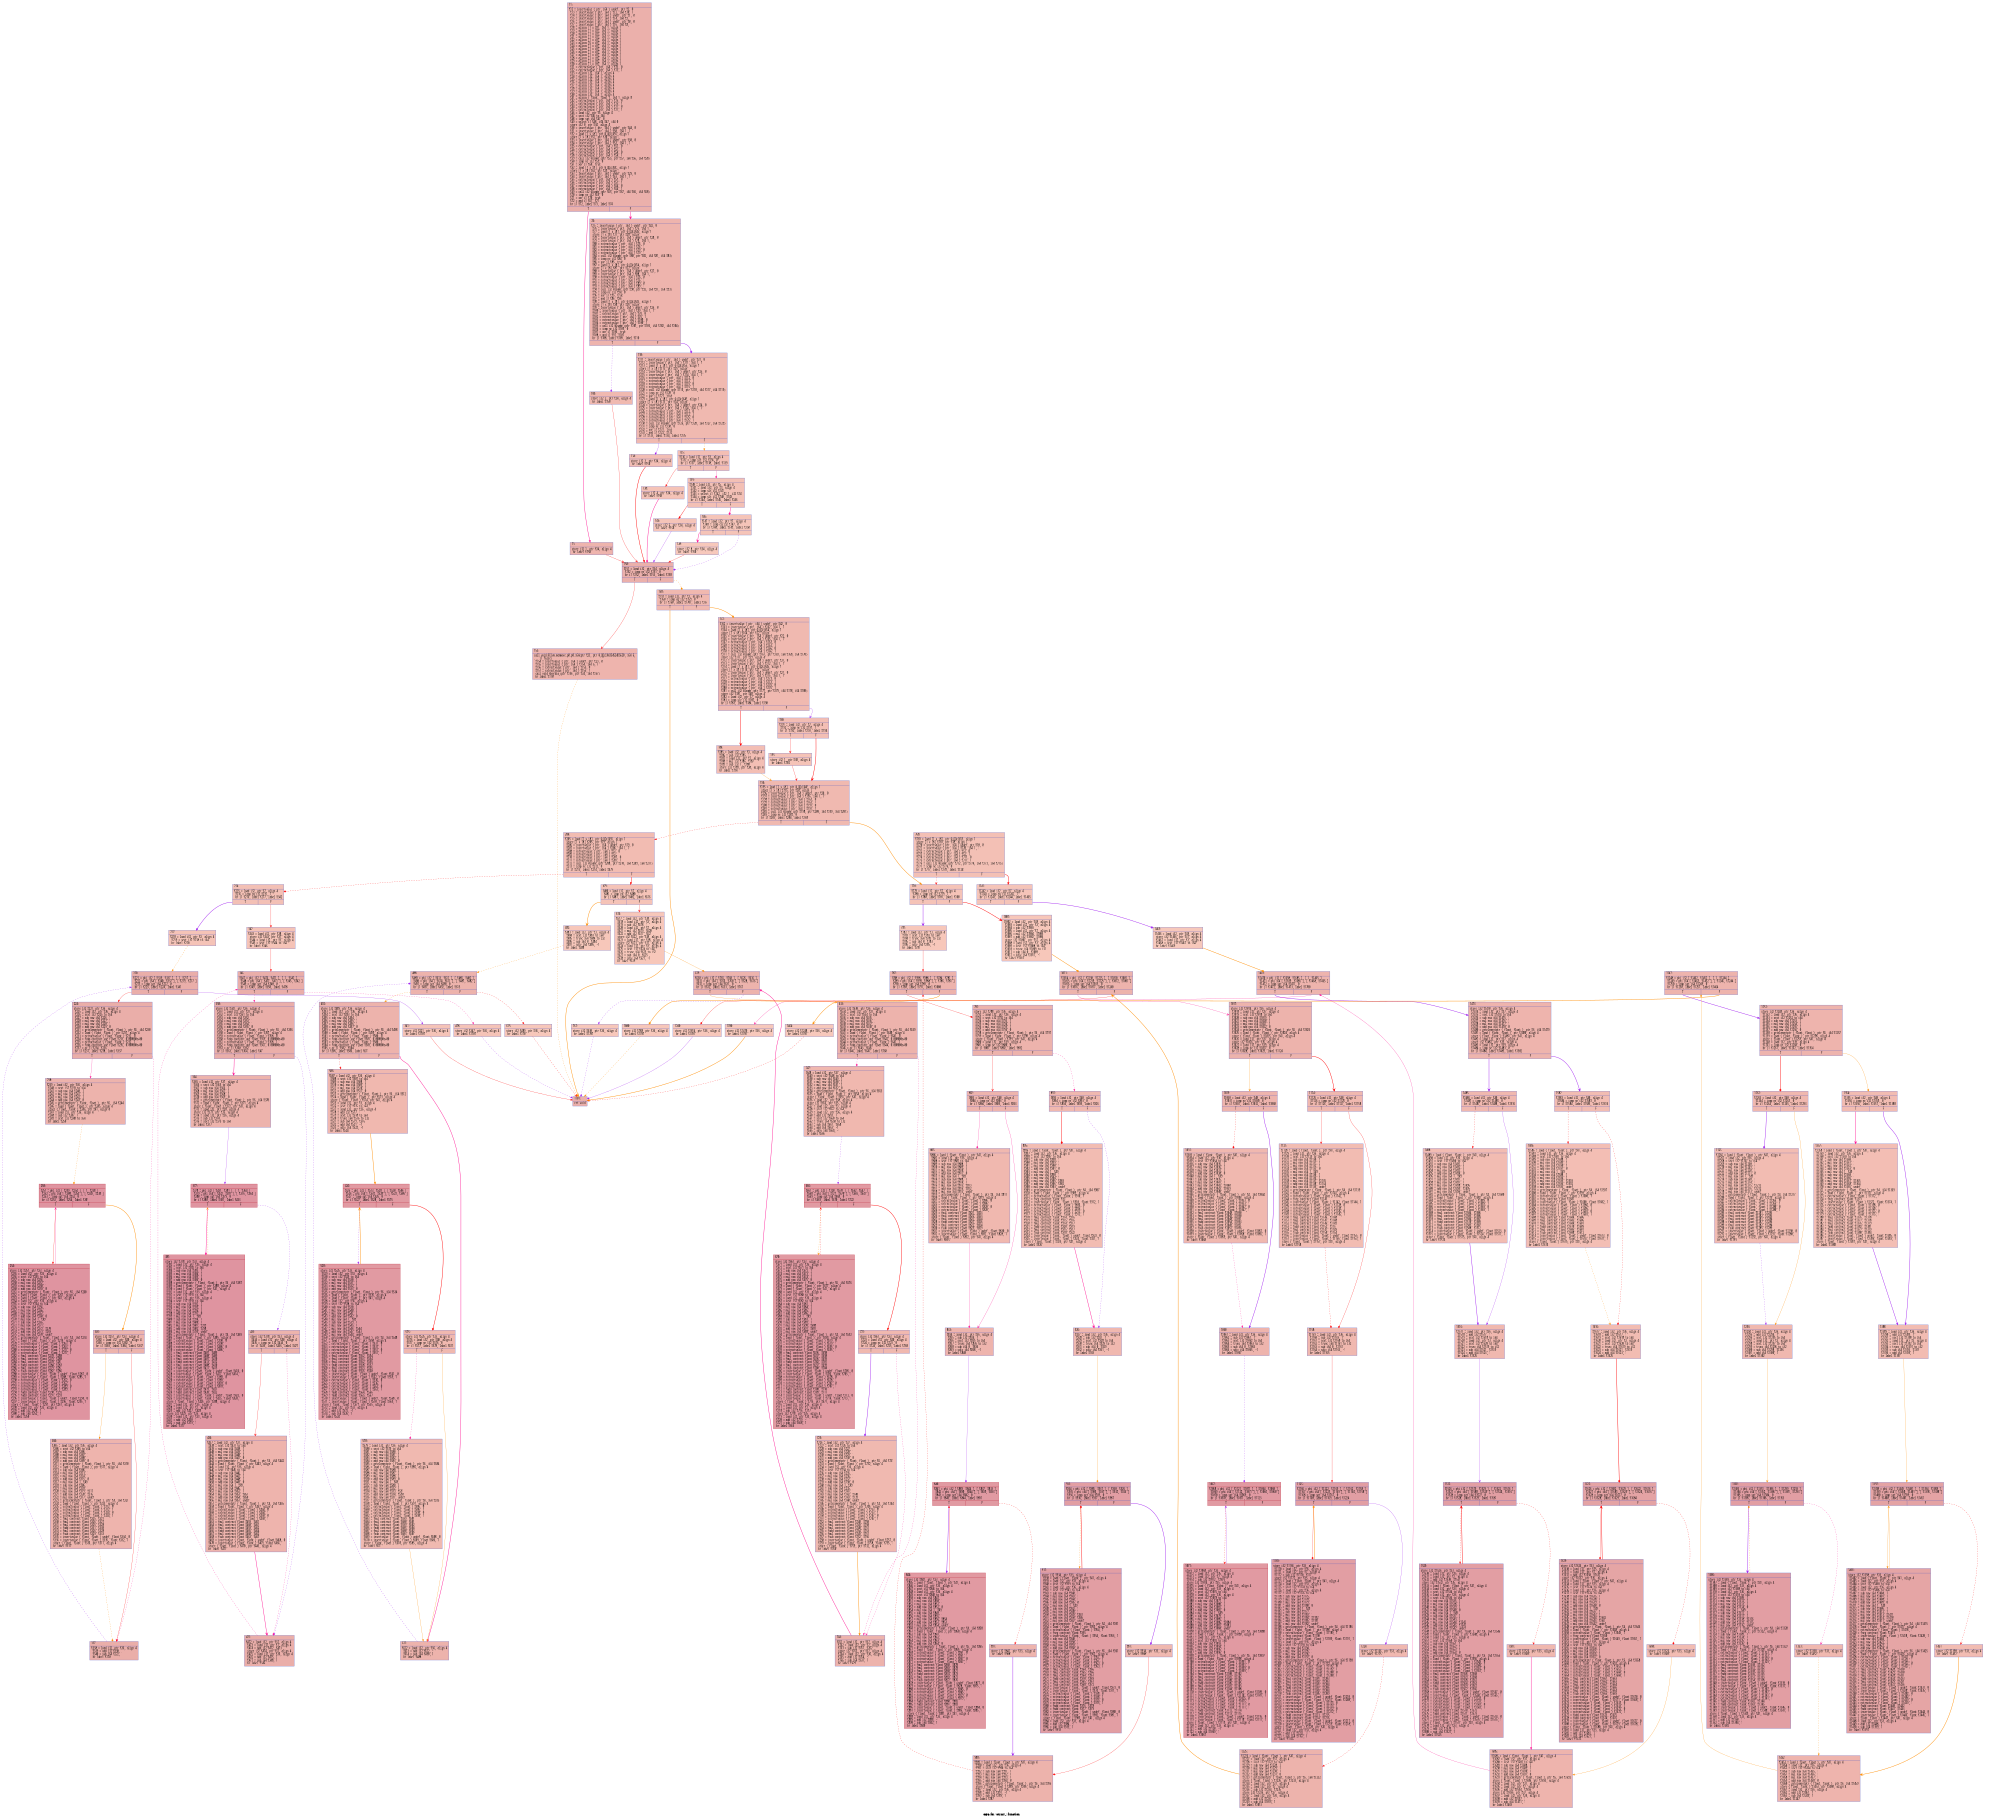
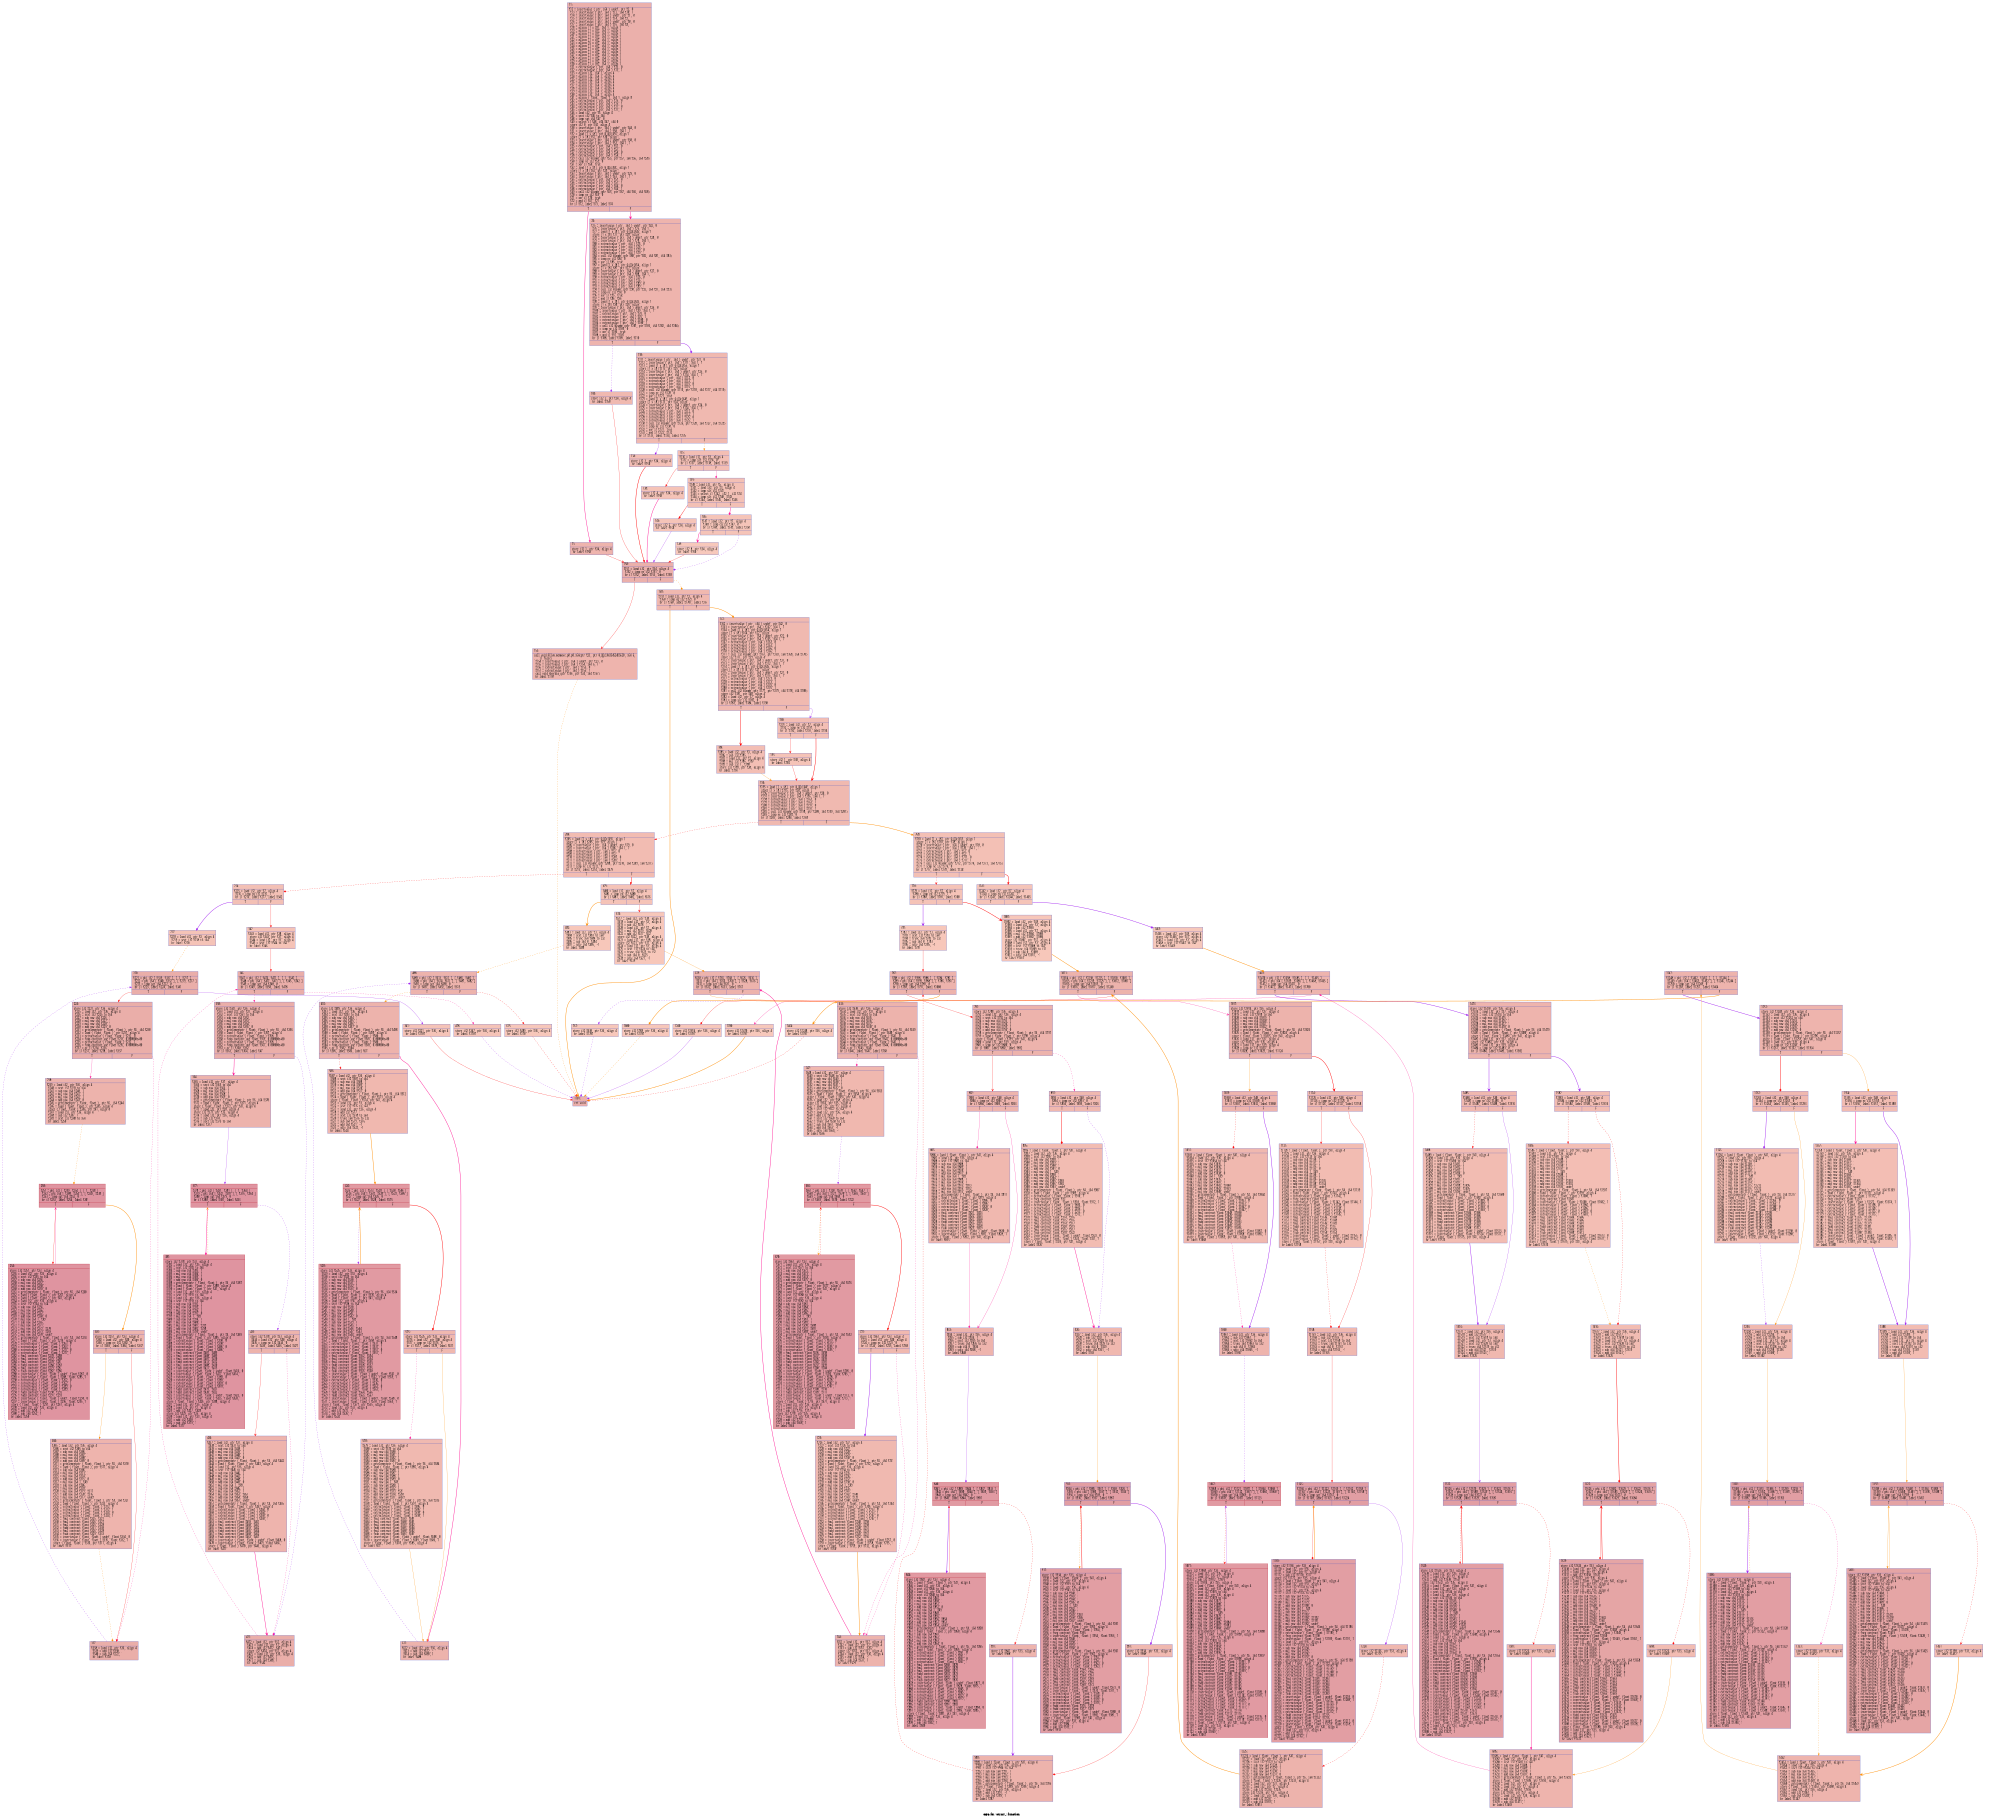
(888, 848) -> (881, 826)
